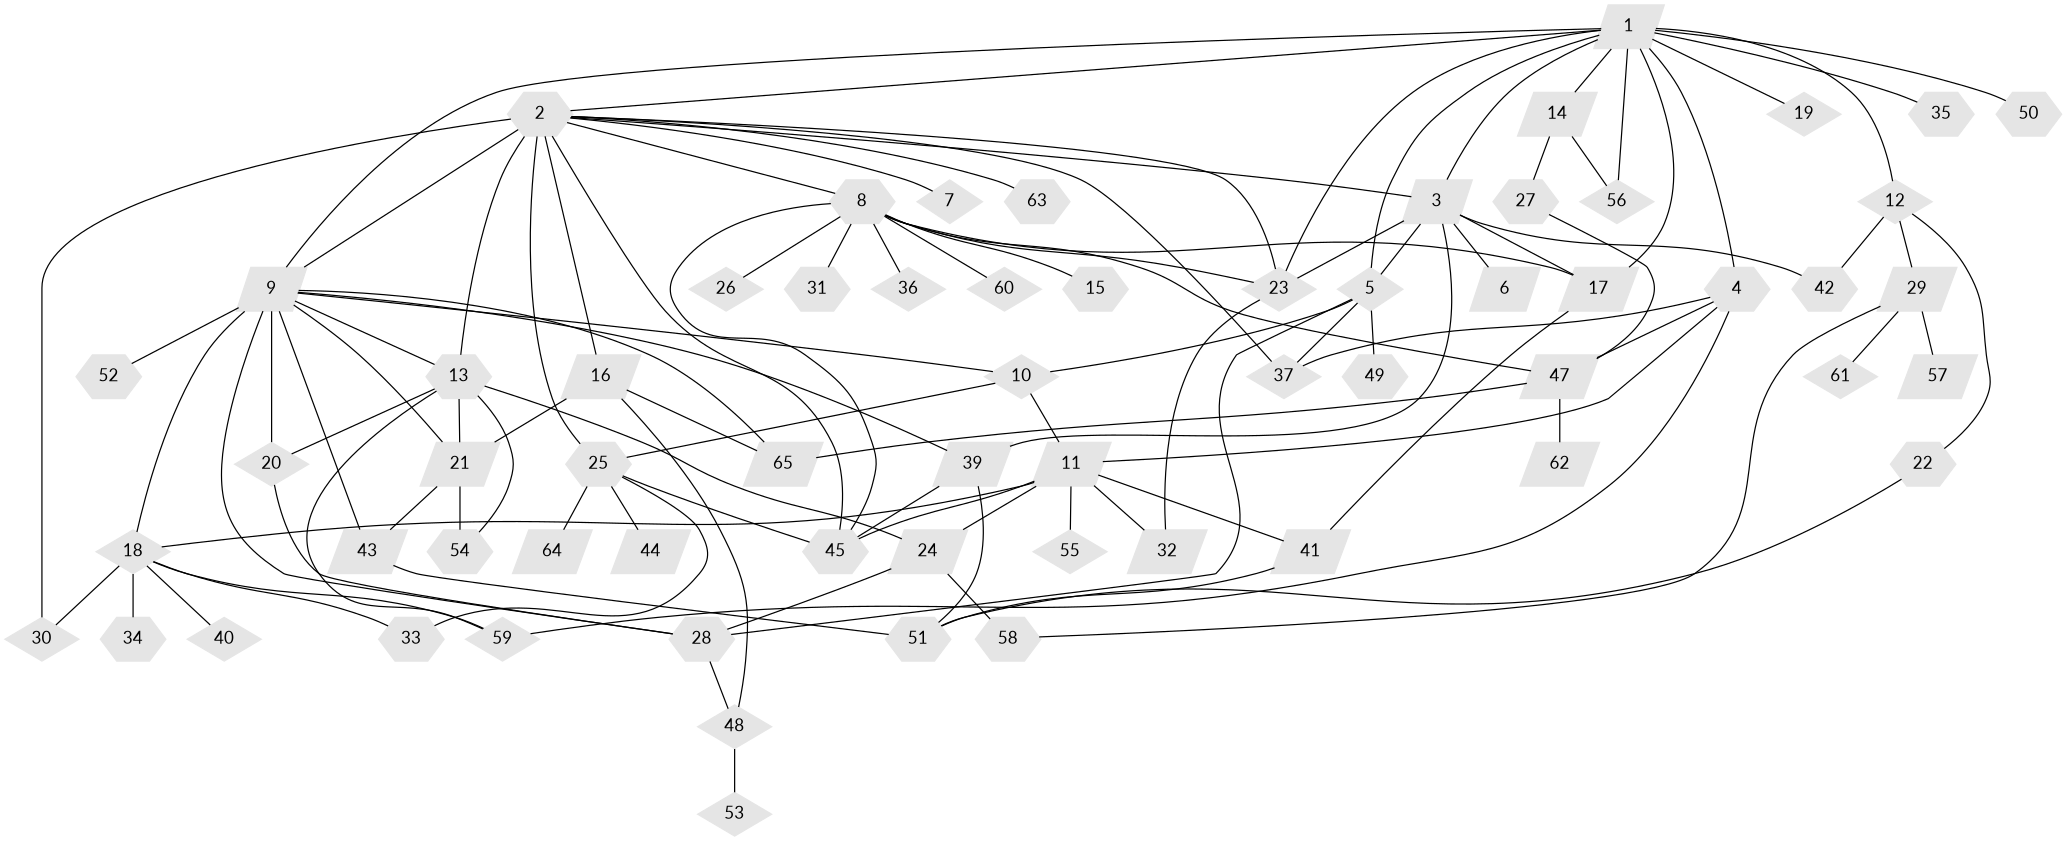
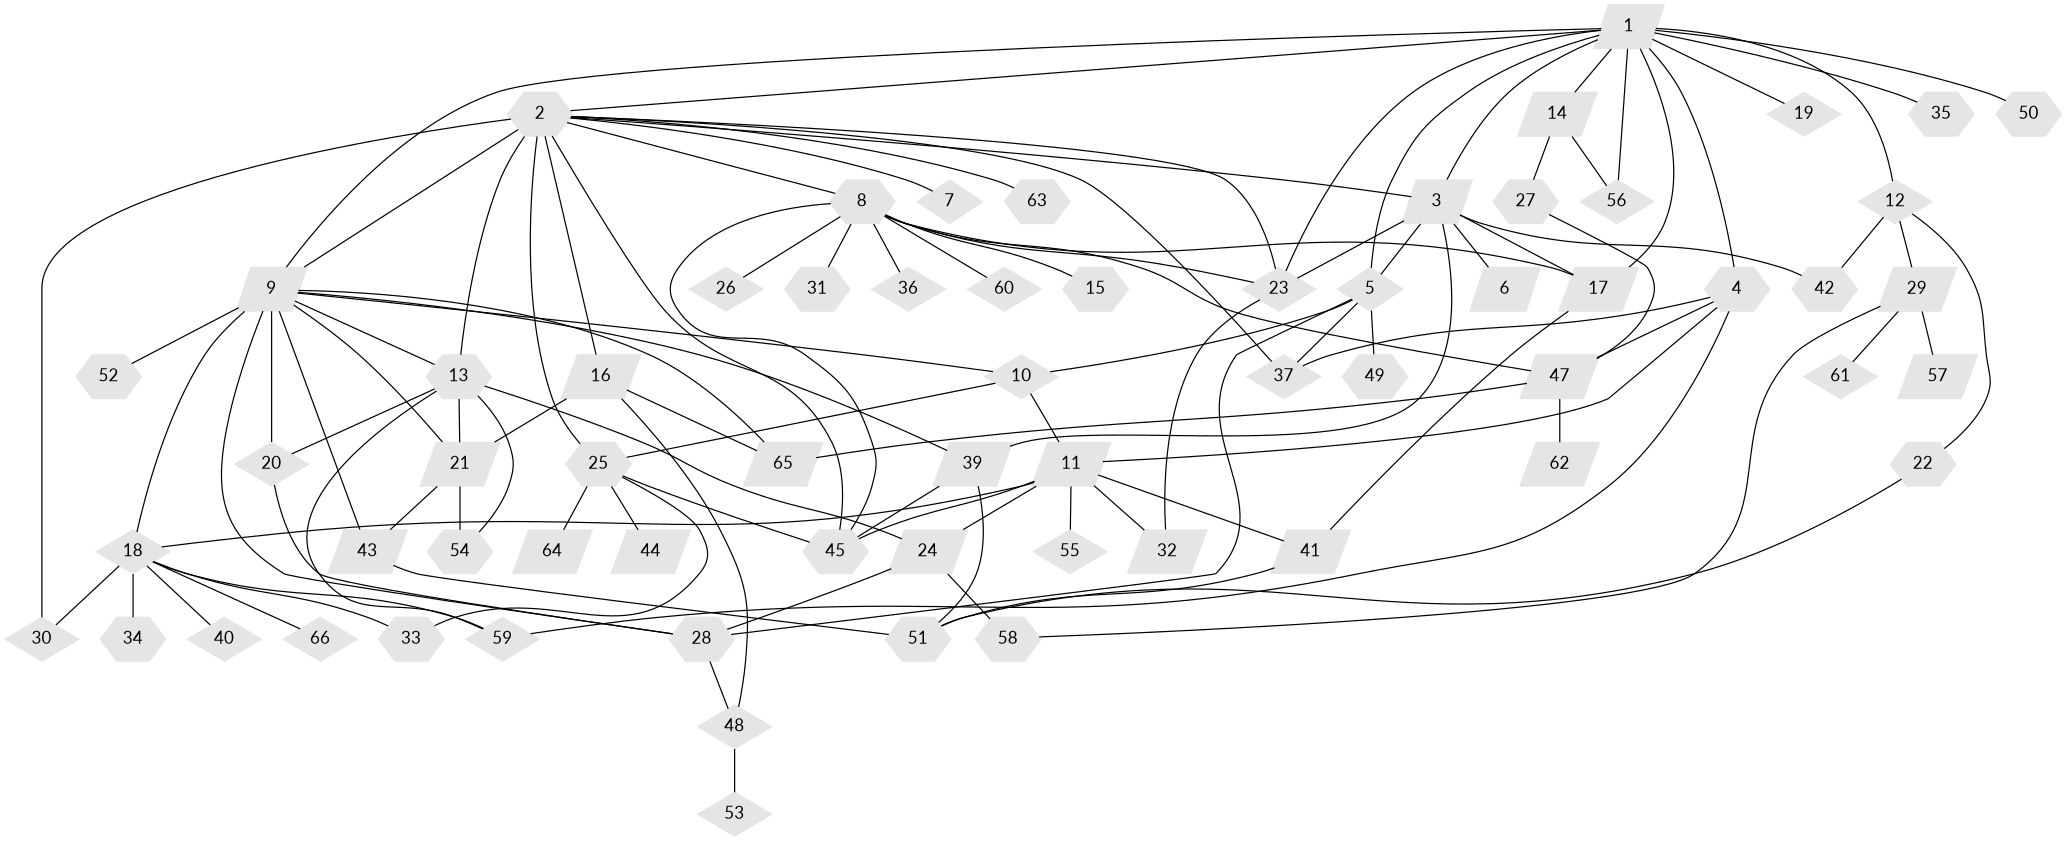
none -> (320, 639)
